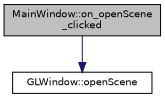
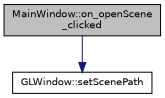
(82, 83) -> (82, 83)
